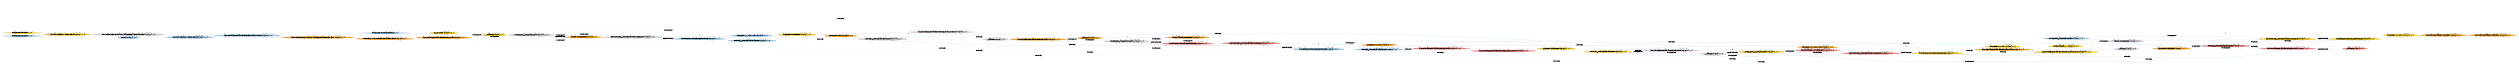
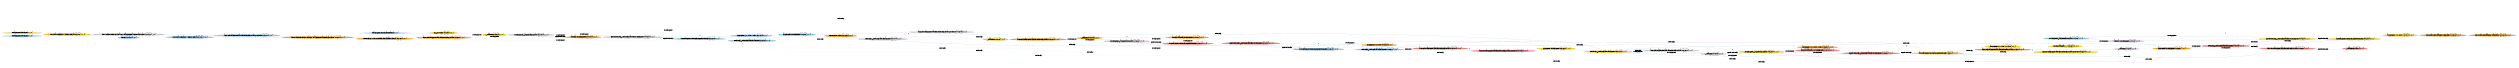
(797, 35) -> (797, 35)
(996, 39) -> (996, 39)
